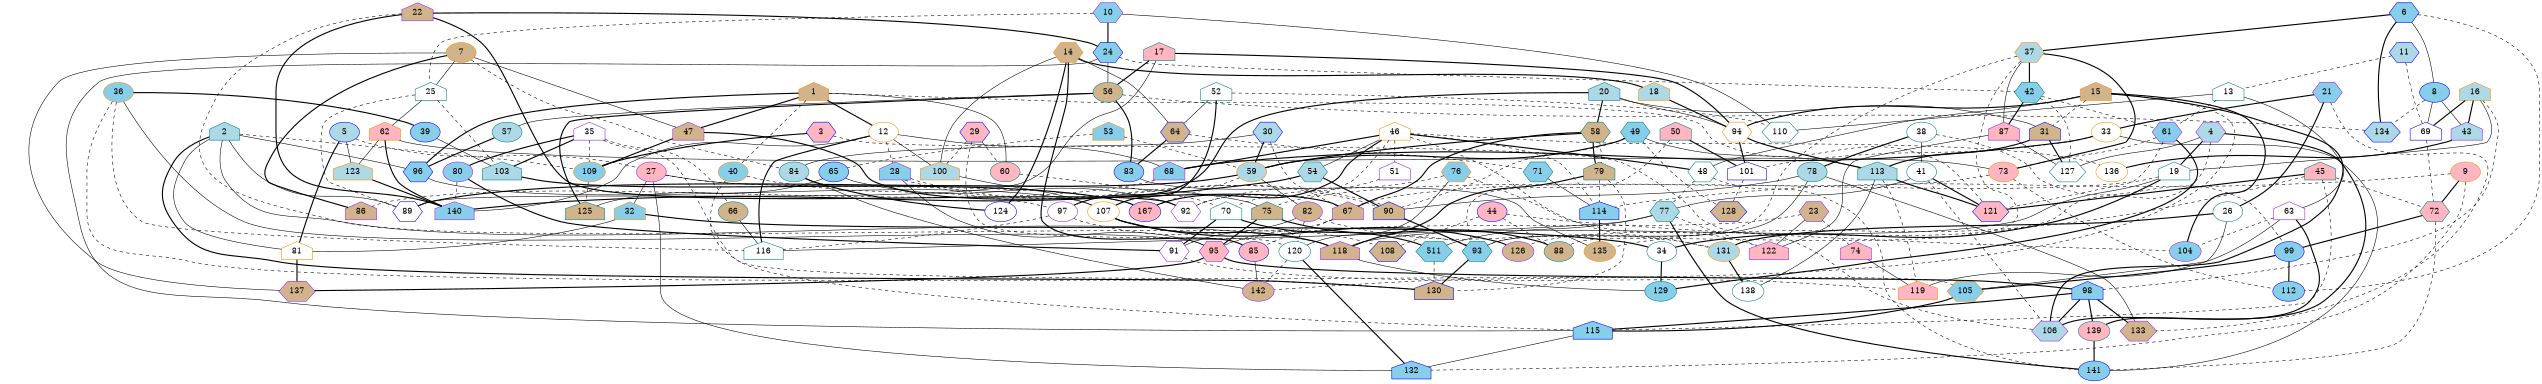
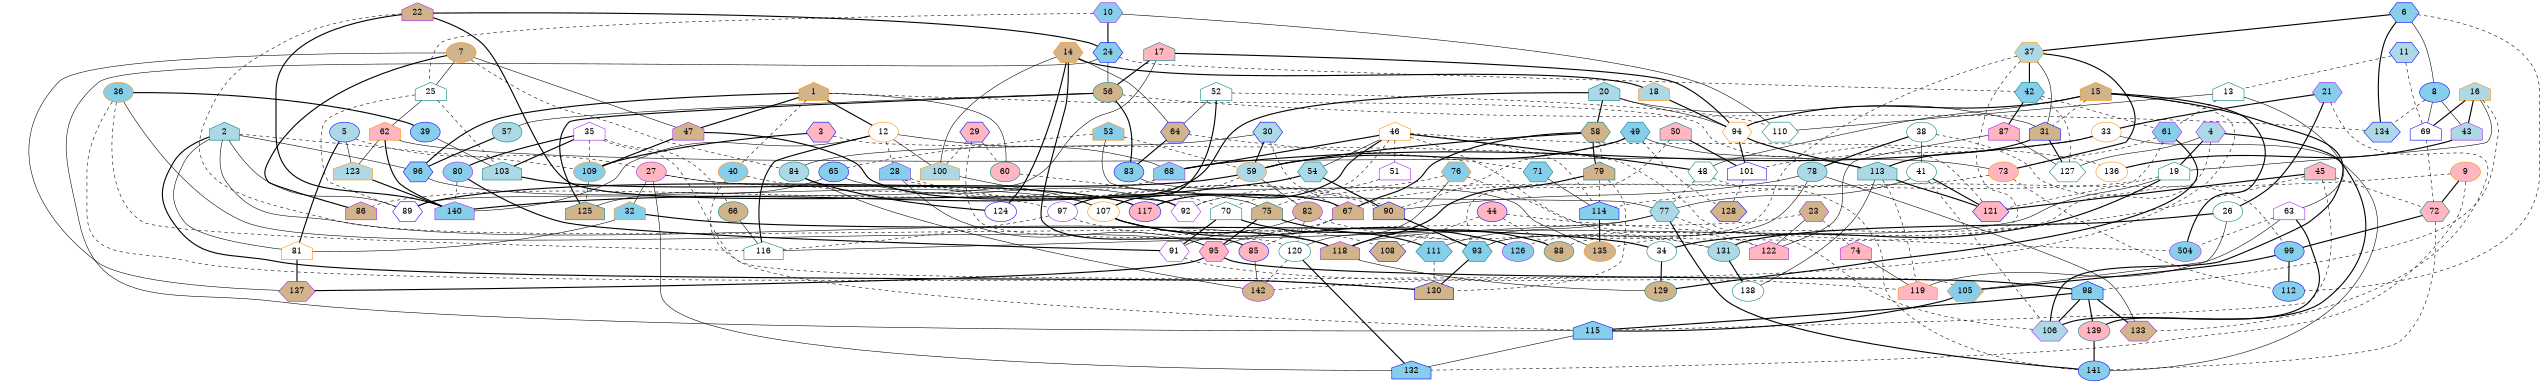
(2008, 87) -> (2051, 91)
none -> (1418, 199)
(1145, 212) -> (1145, 212)
(1434, 252) -> (1434, 252)
(1518, 252) -> (1518, 252)
(1724, 252) -> (1724, 252)
(2185, 252) -> (2185, 252)
(1661, 291) -> (1661, 291)
